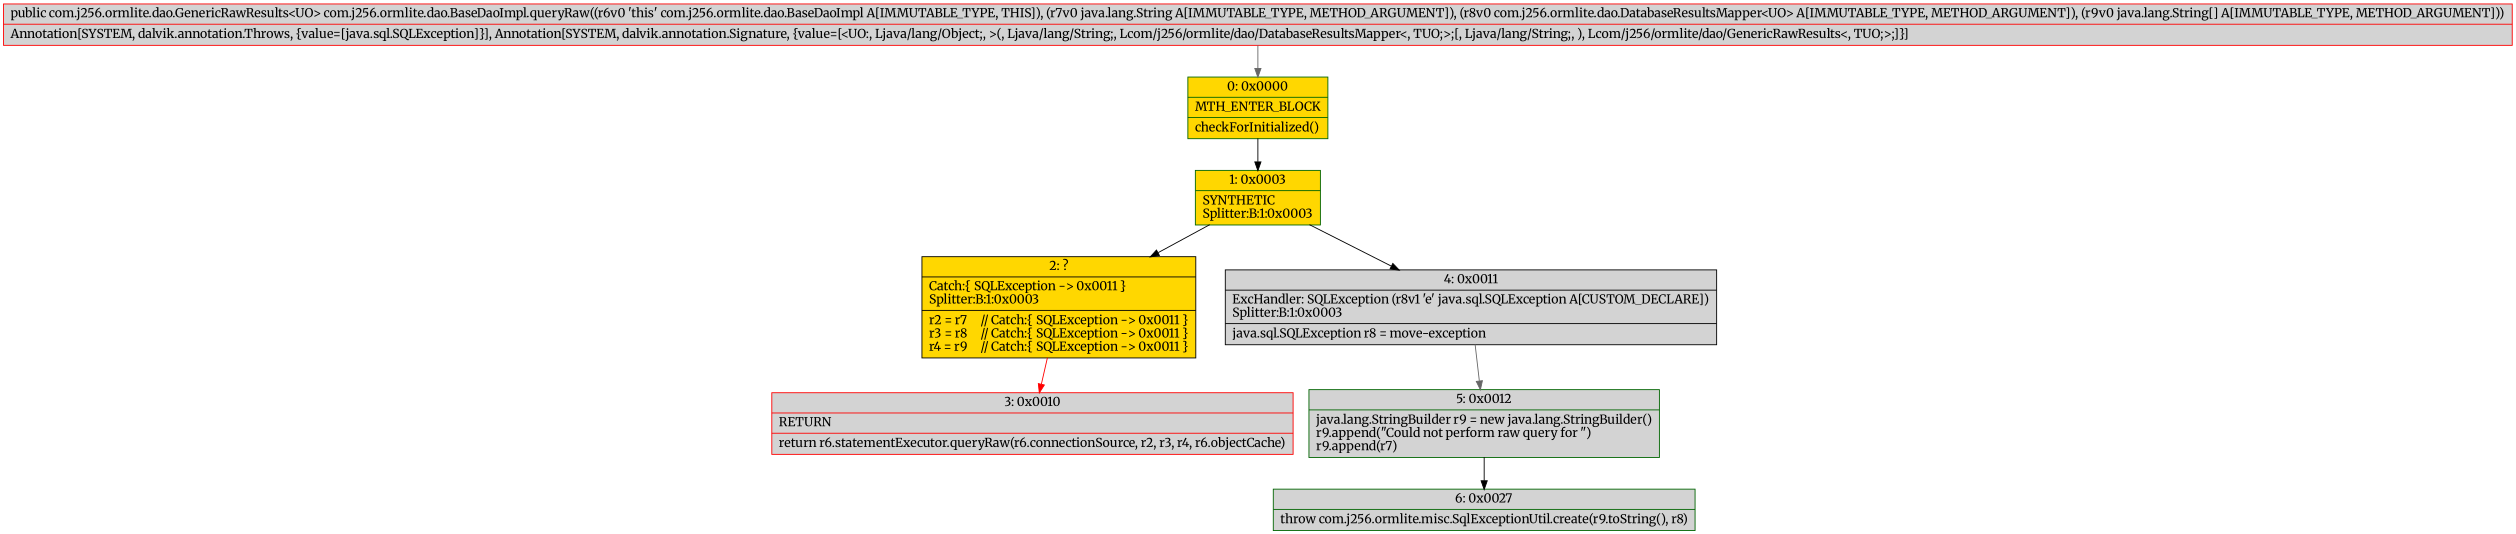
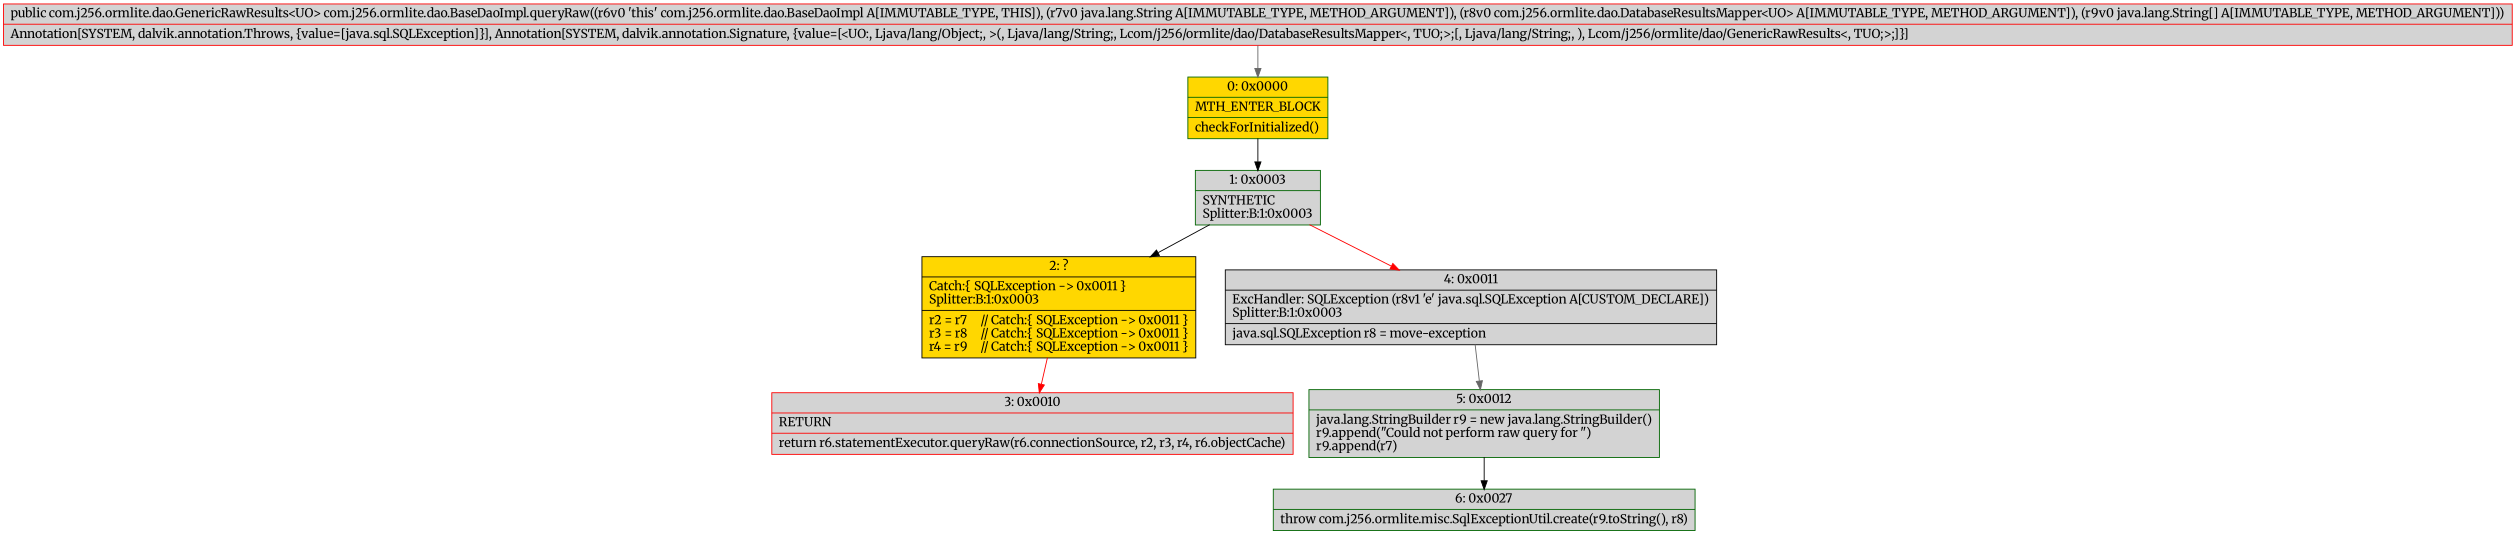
(1258, 198) -> (1258, 198)
(1350, 245) -> (1350, 245)
